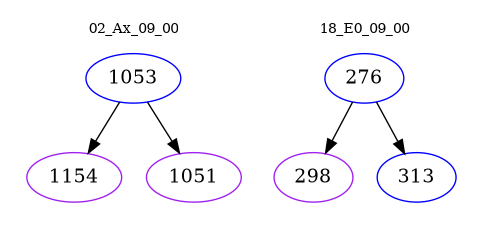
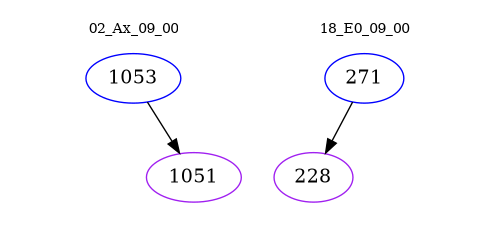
(364, 78) -> (364, 78)
(74, 177) -> none
(314, 177) -> (314, 177)
(417, 177) -> none
